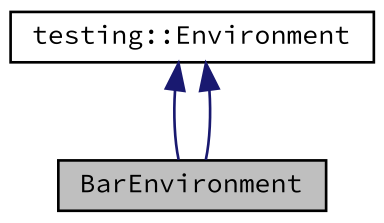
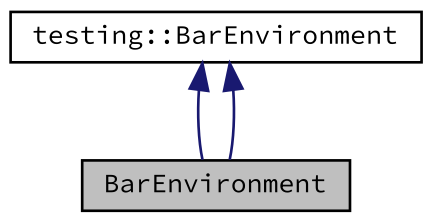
(192, 37) -> (216, 37)
